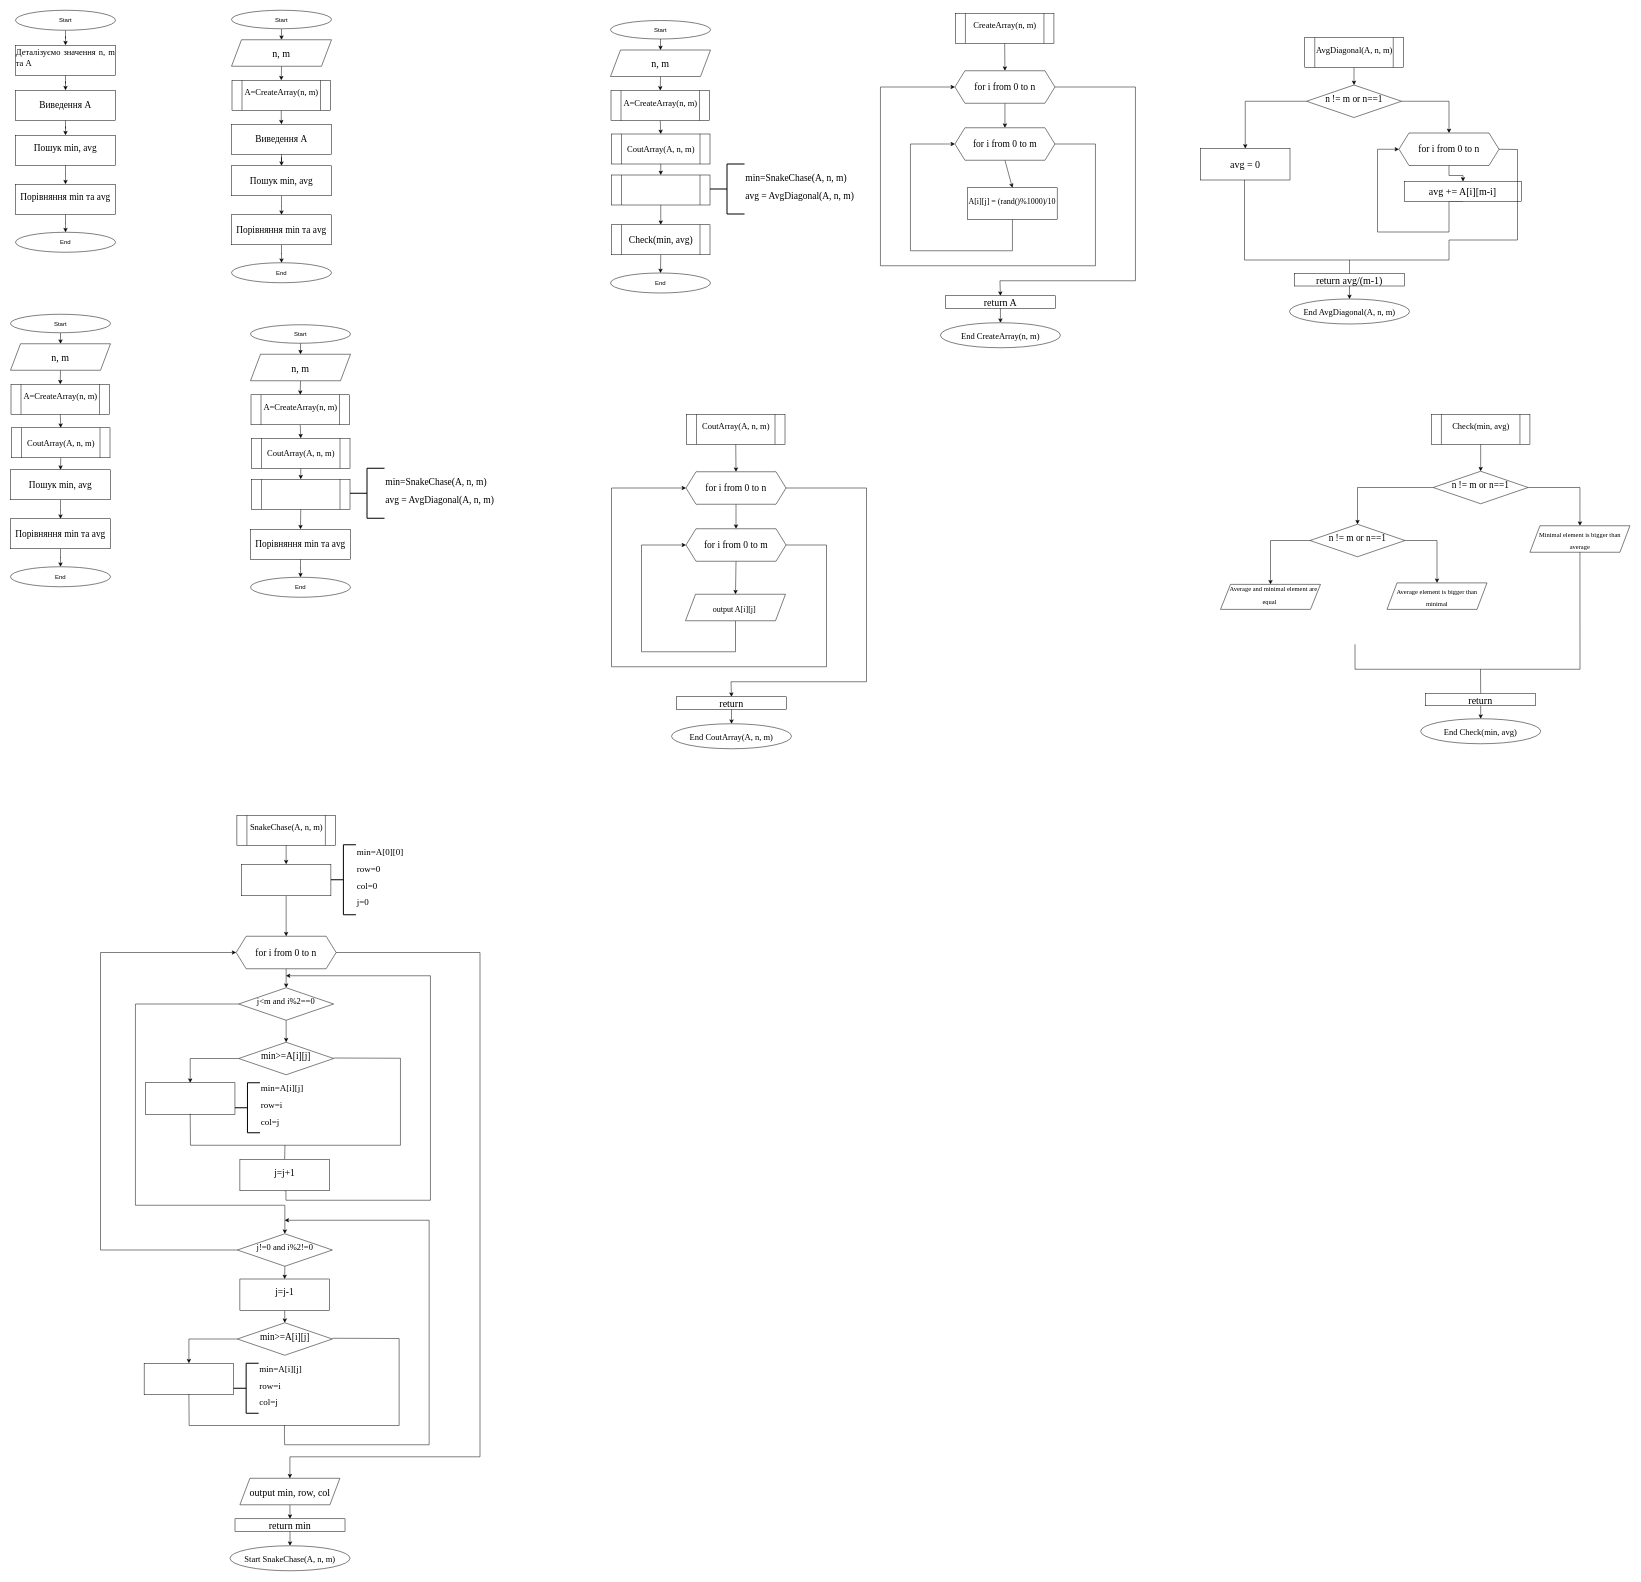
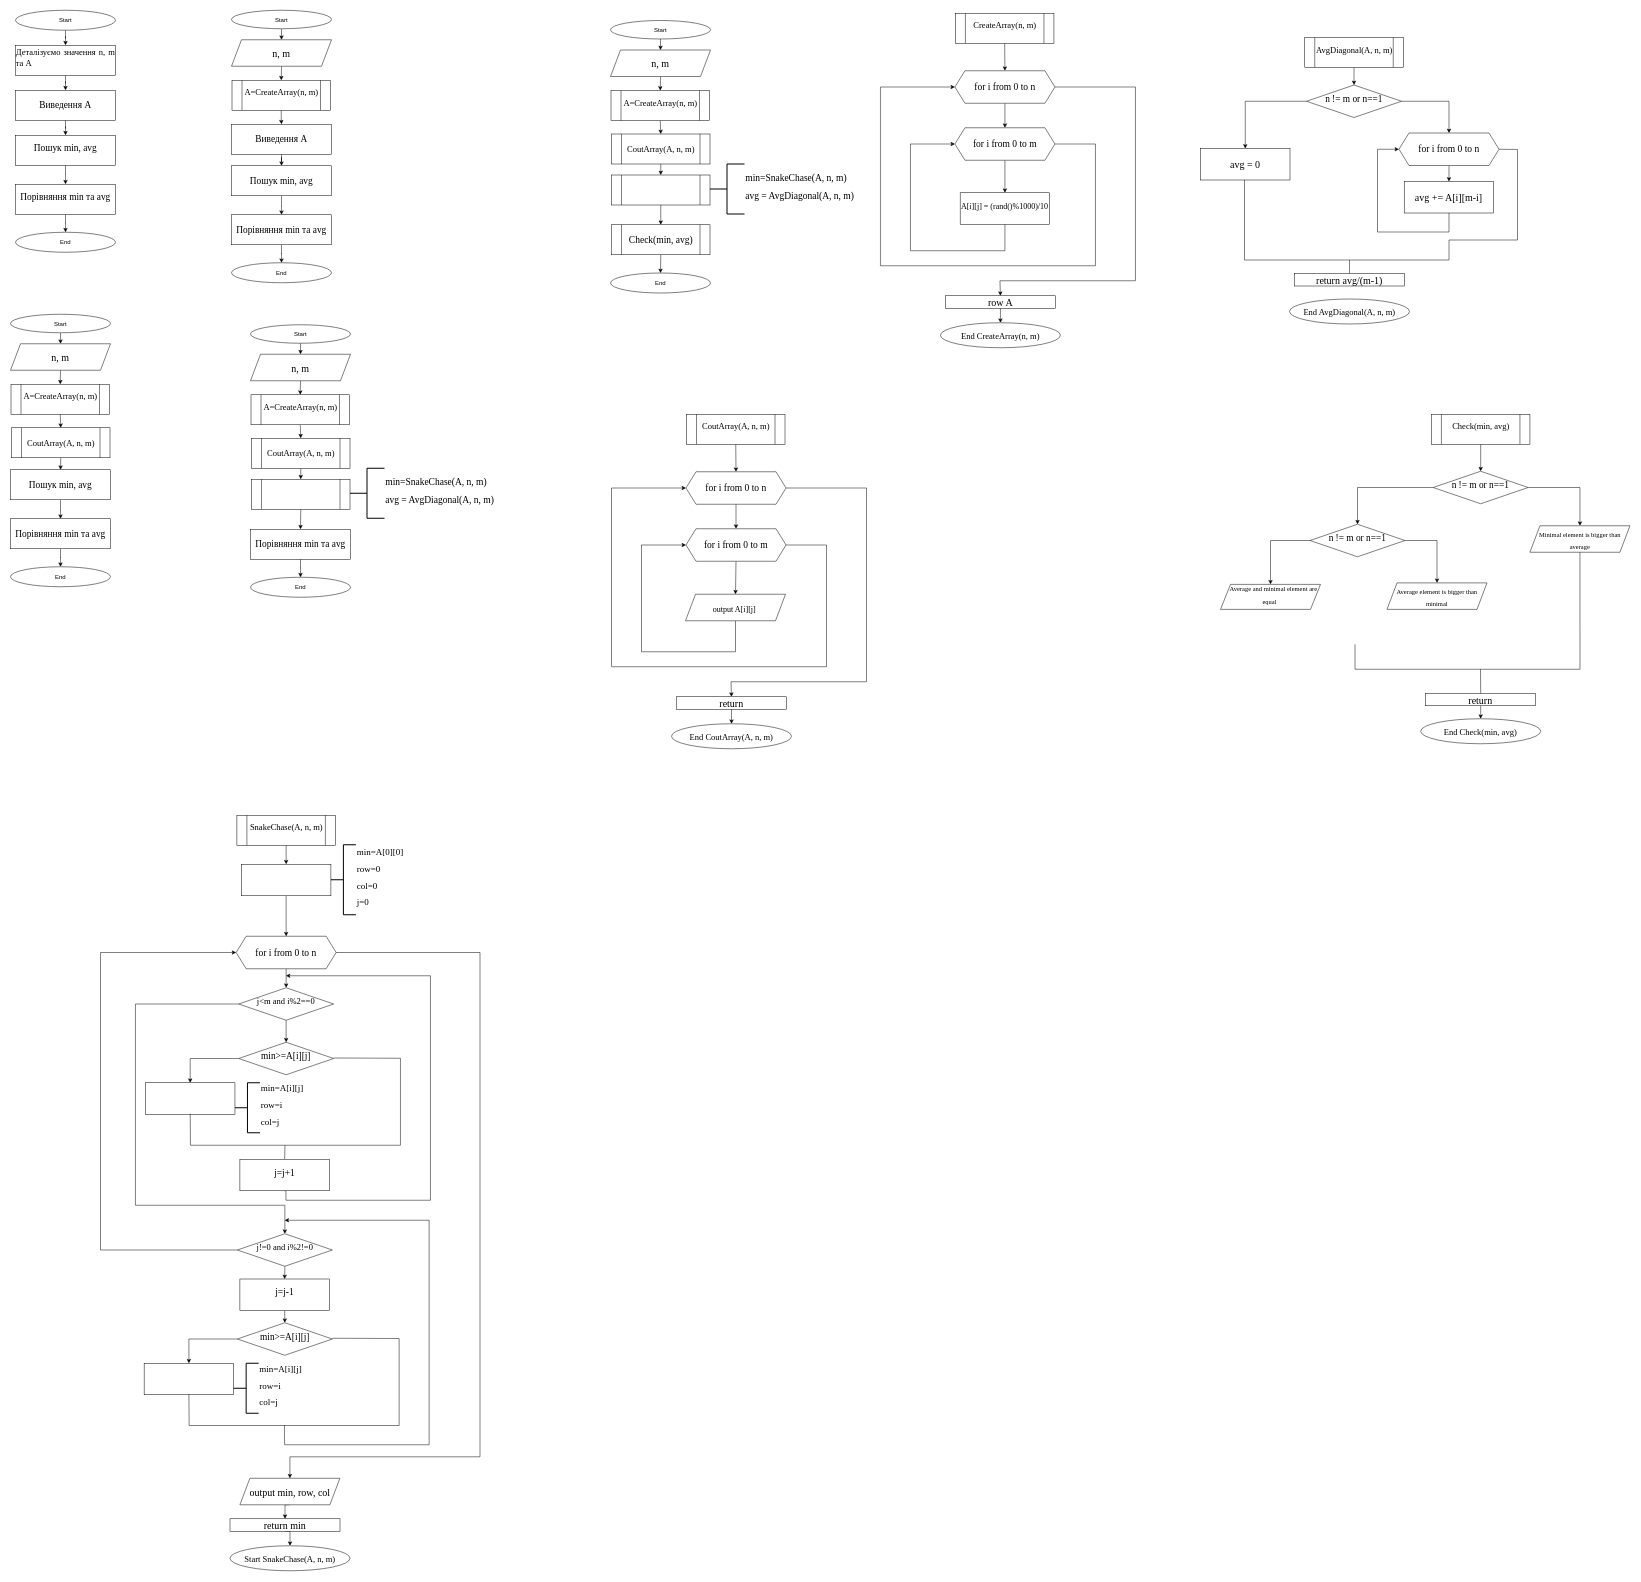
(1463, 192) -> (1449, 197)
(1012, 204) -> (1005, 209)
(1349, 294) -> none
(1000, 302) -> (1000, 302)
(290, 1525) -> (285, 1525)
